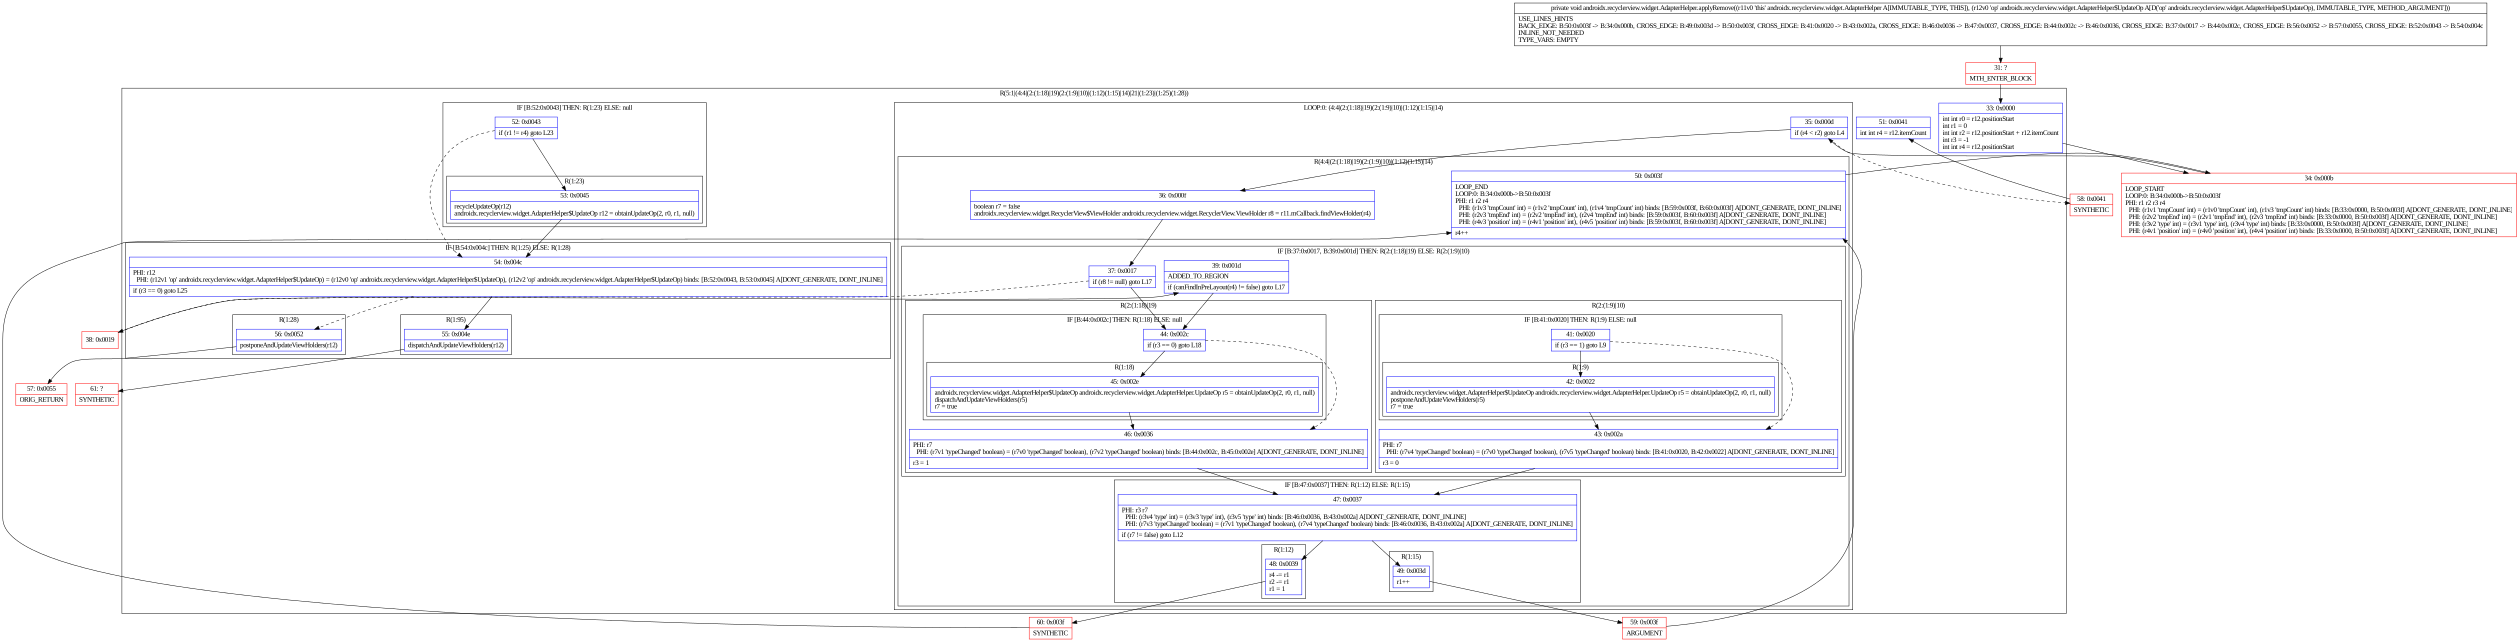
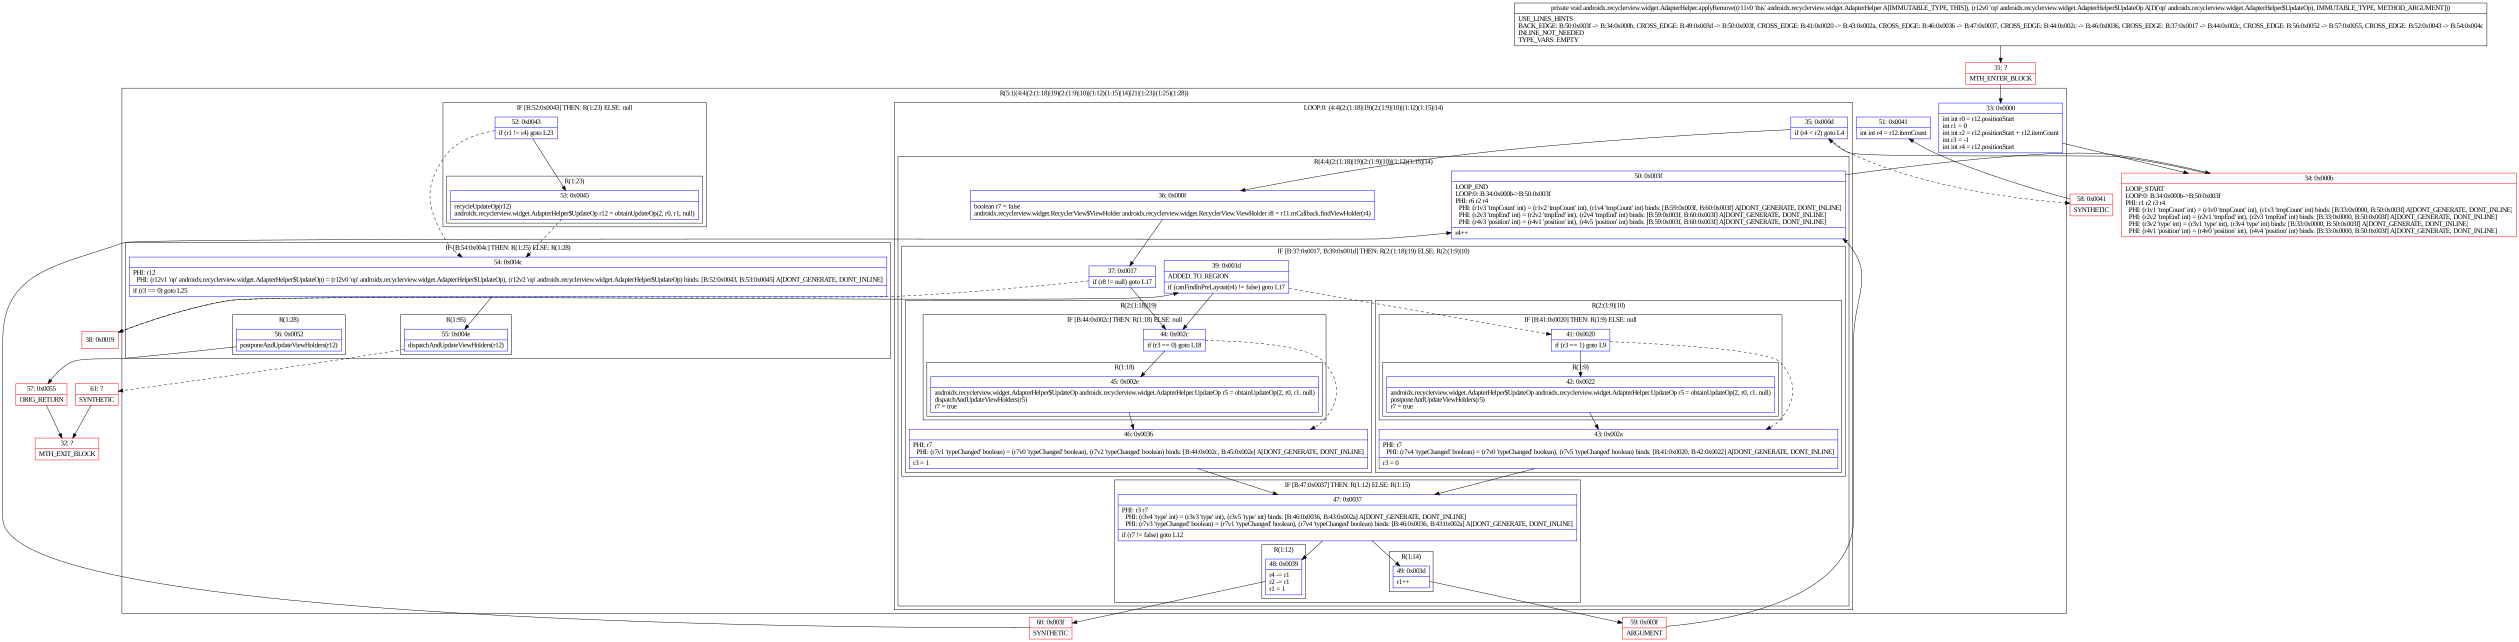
(1473, 201) -> (1473, 201)
(546, 236) -> (546, 236)
(366, 311) -> none
none -> (1418, 311)
(264, 371) -> (264, 371)
none -> (67, 449)
(1411, 557) -> (1411, 557)
